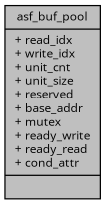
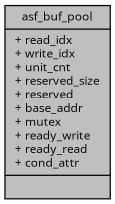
(45, 81) -> (58, 81)
